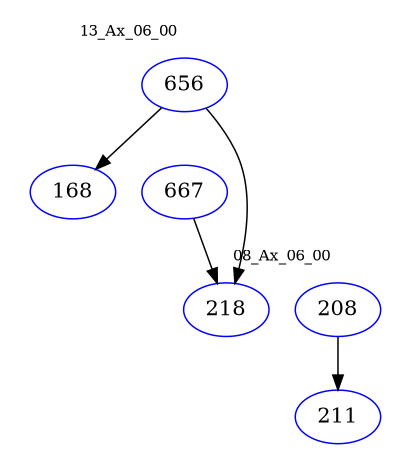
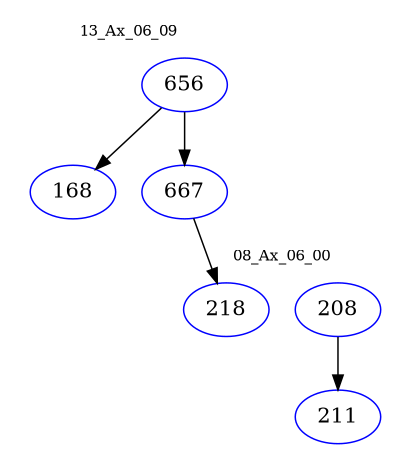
(129, 32) -> (129, 32)
(245, 184) -> (185, 131)
